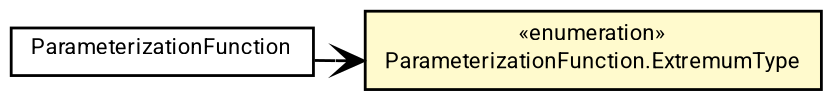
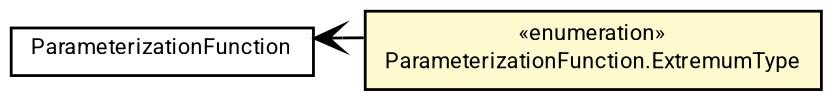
(325, 61) -> (353, 38)
